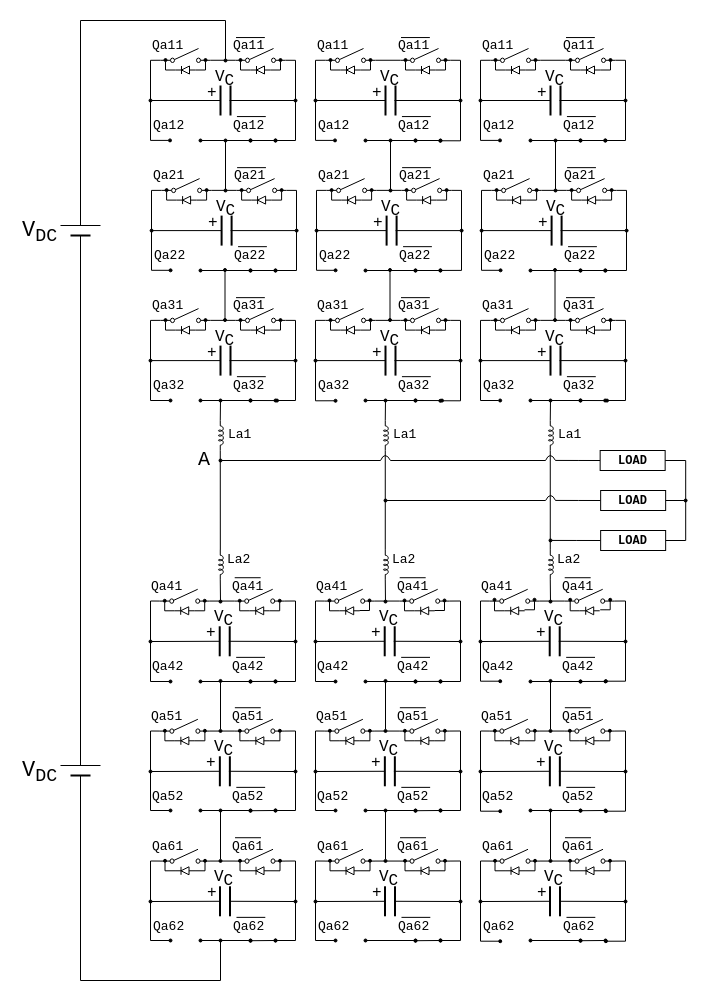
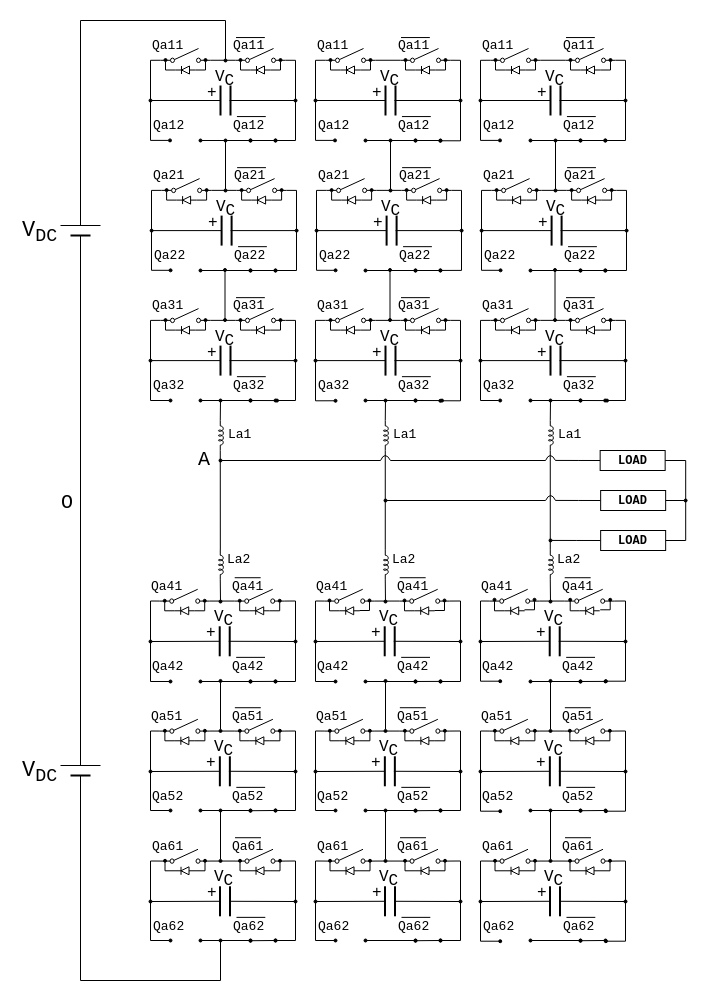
none -> (72, 499)
